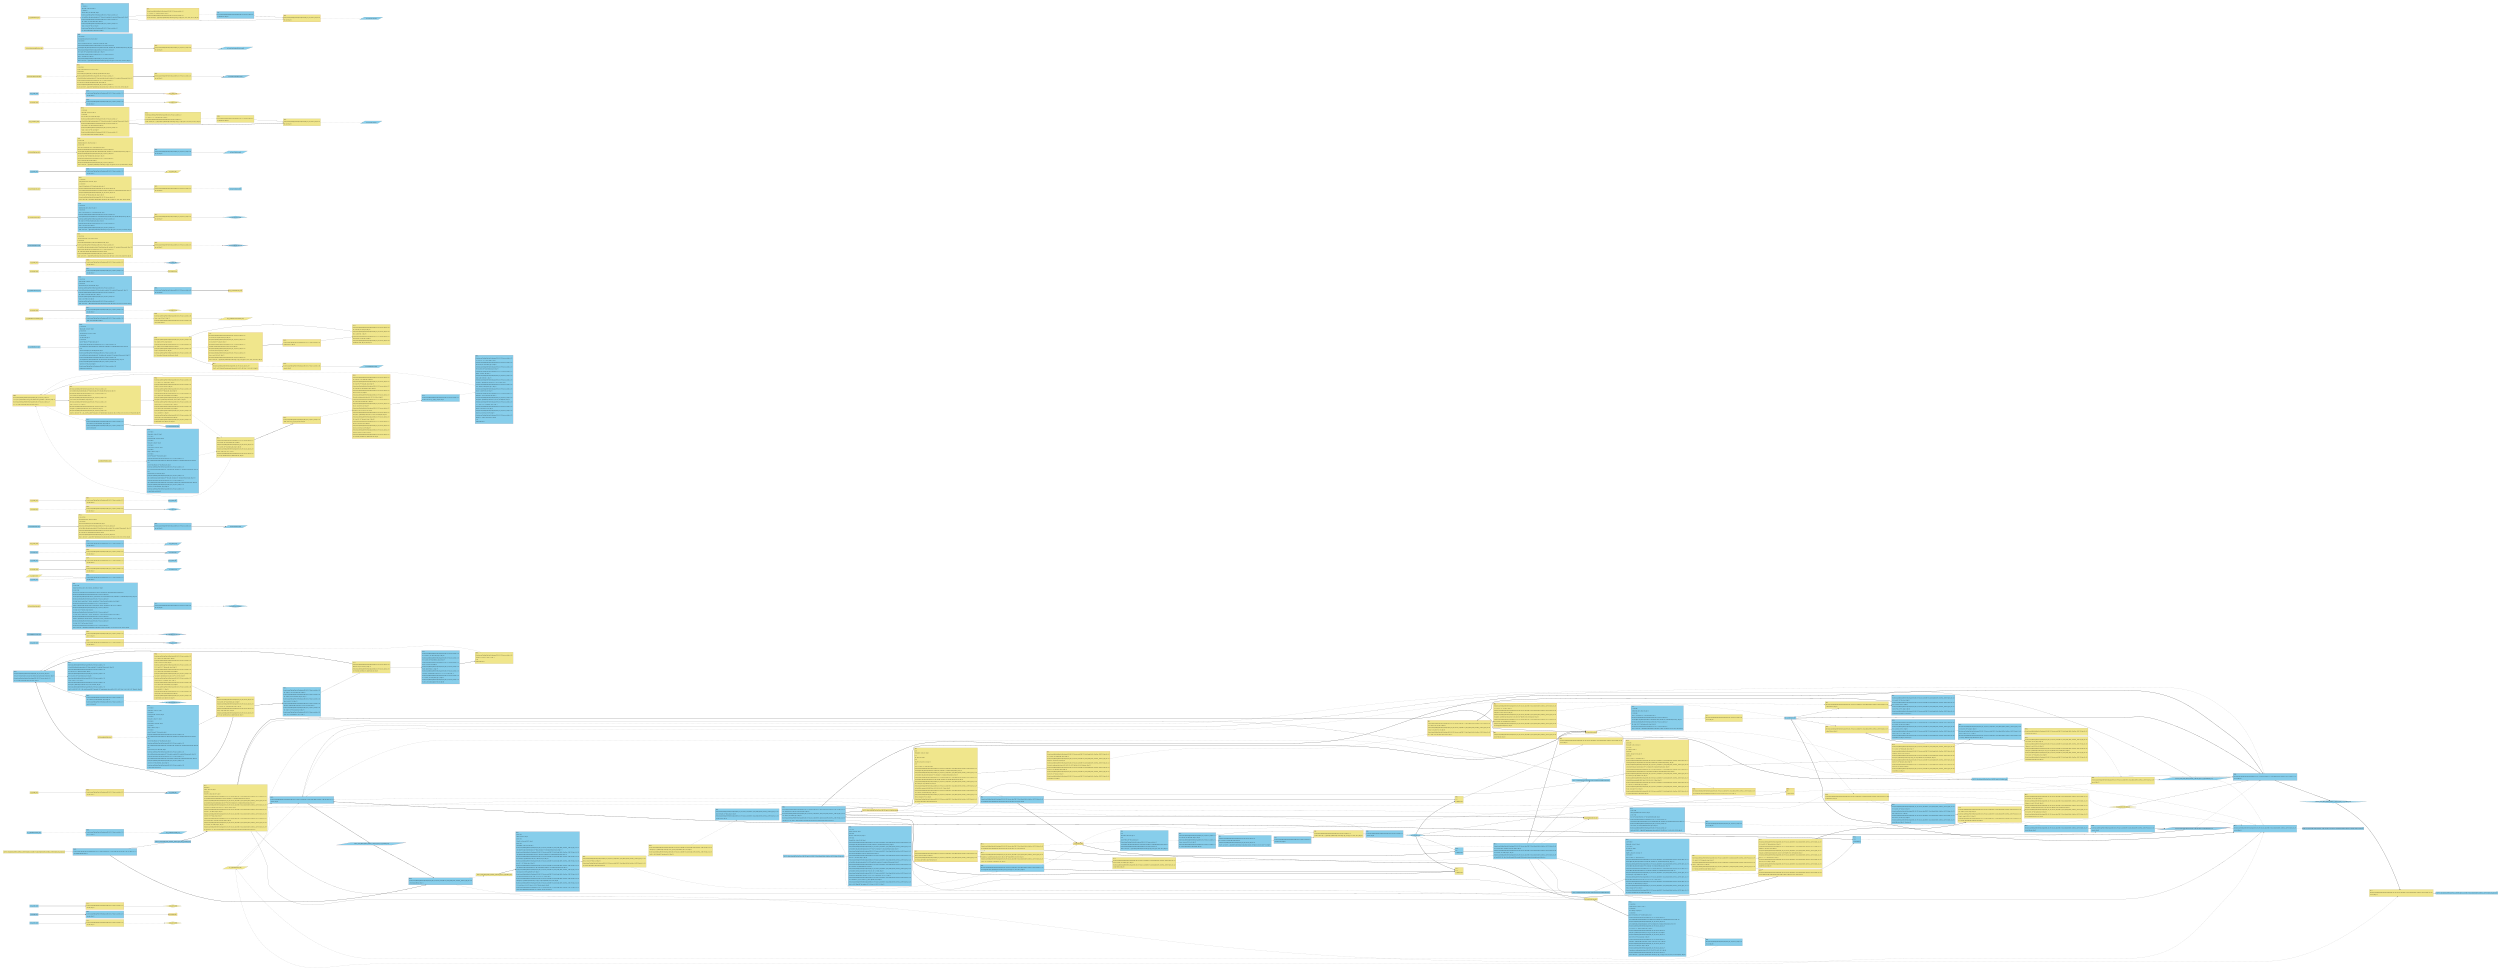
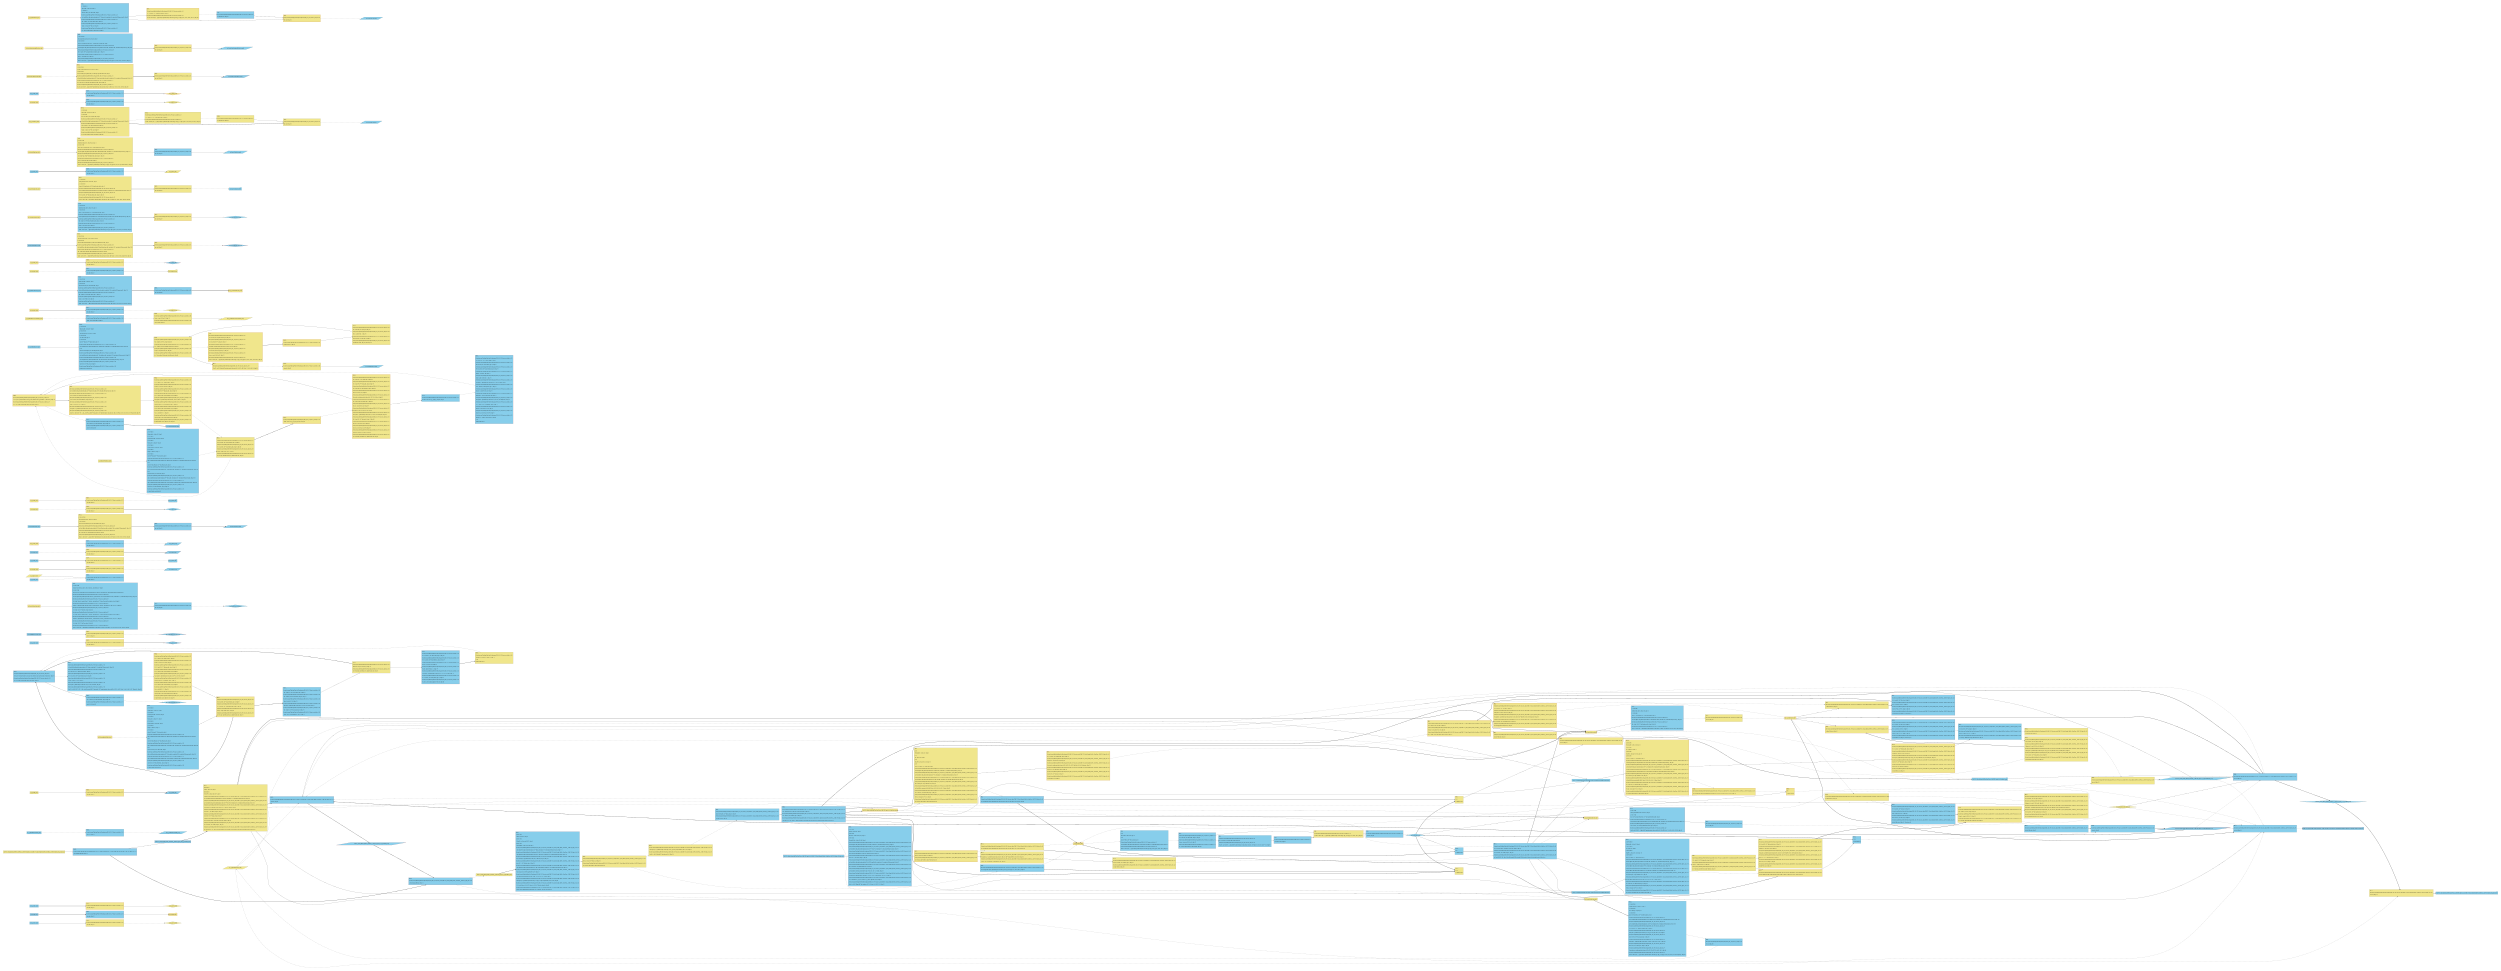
(1790, 718) -> (1790, 718)
